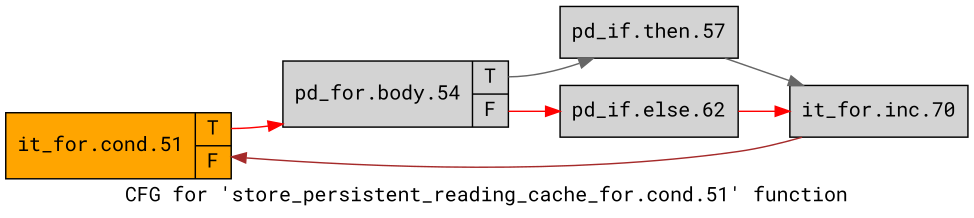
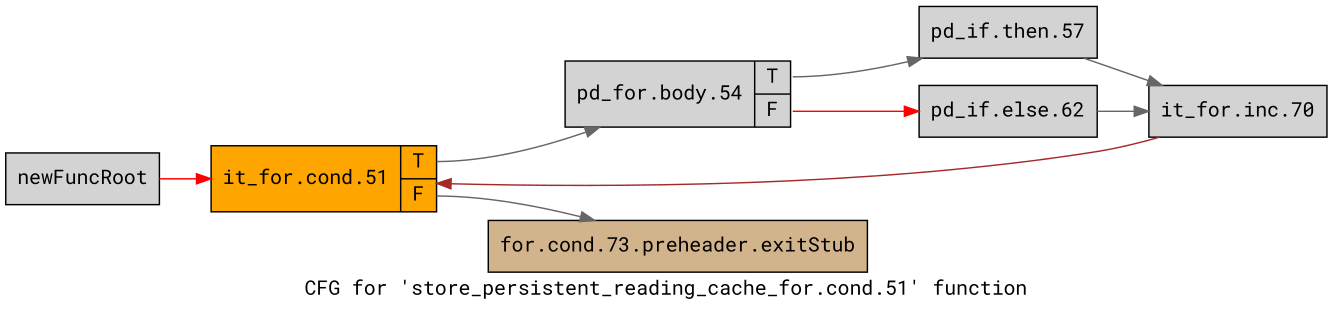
(757, 111) -> (1116, 111)
(250, 128) -> (512, 153)
none -> (83, 179)
none -> (678, 246)
